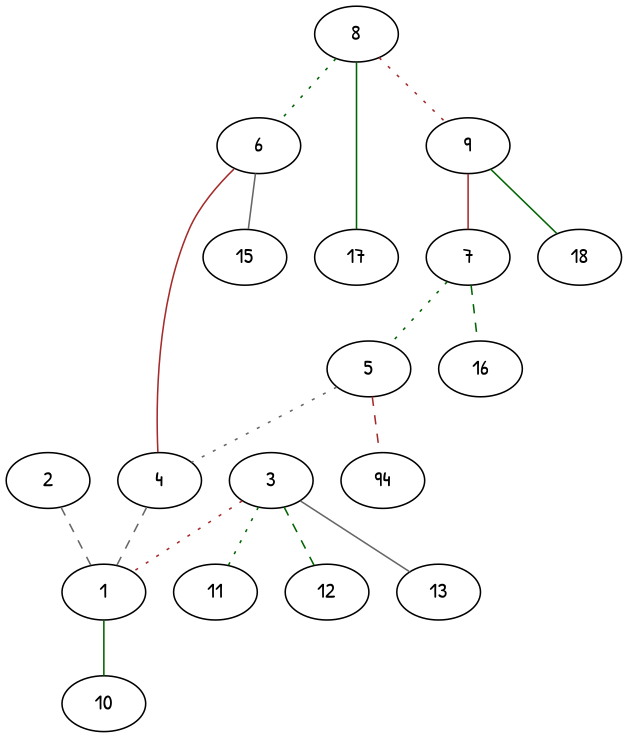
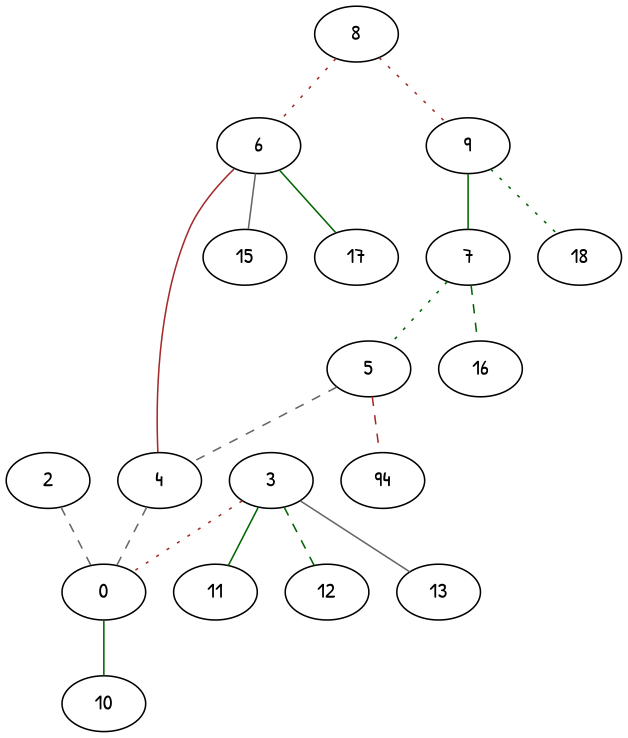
(308, 90) -> (308, 90)
(356, 146) -> (308, 202)
(524, 201) -> (524, 201)
(468, 202) -> (468, 202)
(264, 425) -> (264, 425)
(243, 536) -> (243, 536)
(104, 592) -> (104, 592)
